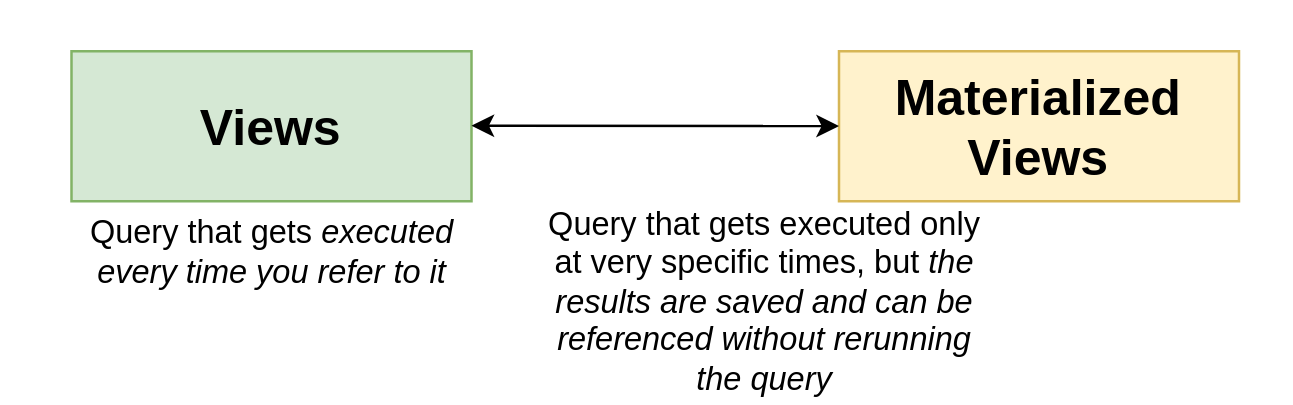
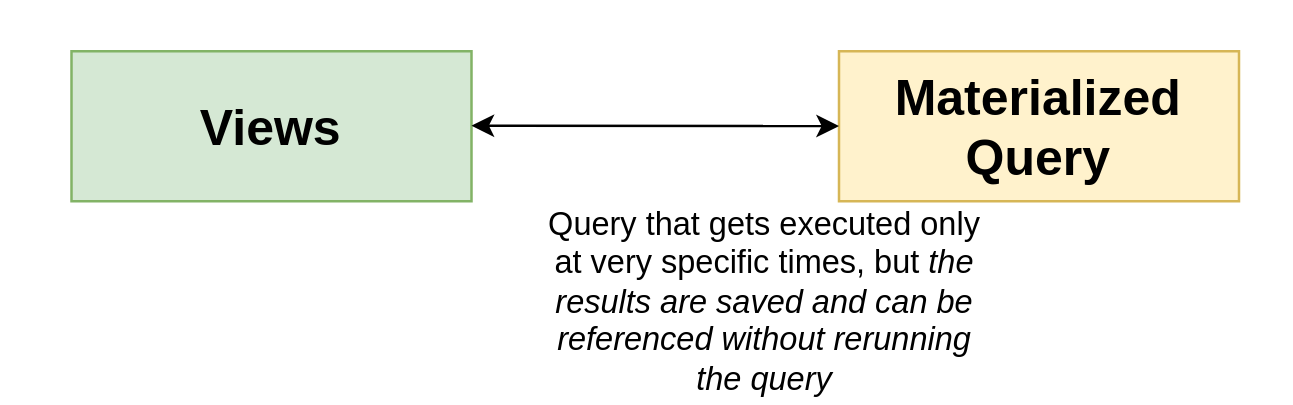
(1039, 126) -> (1039, 126)
(271, 251) -> none
